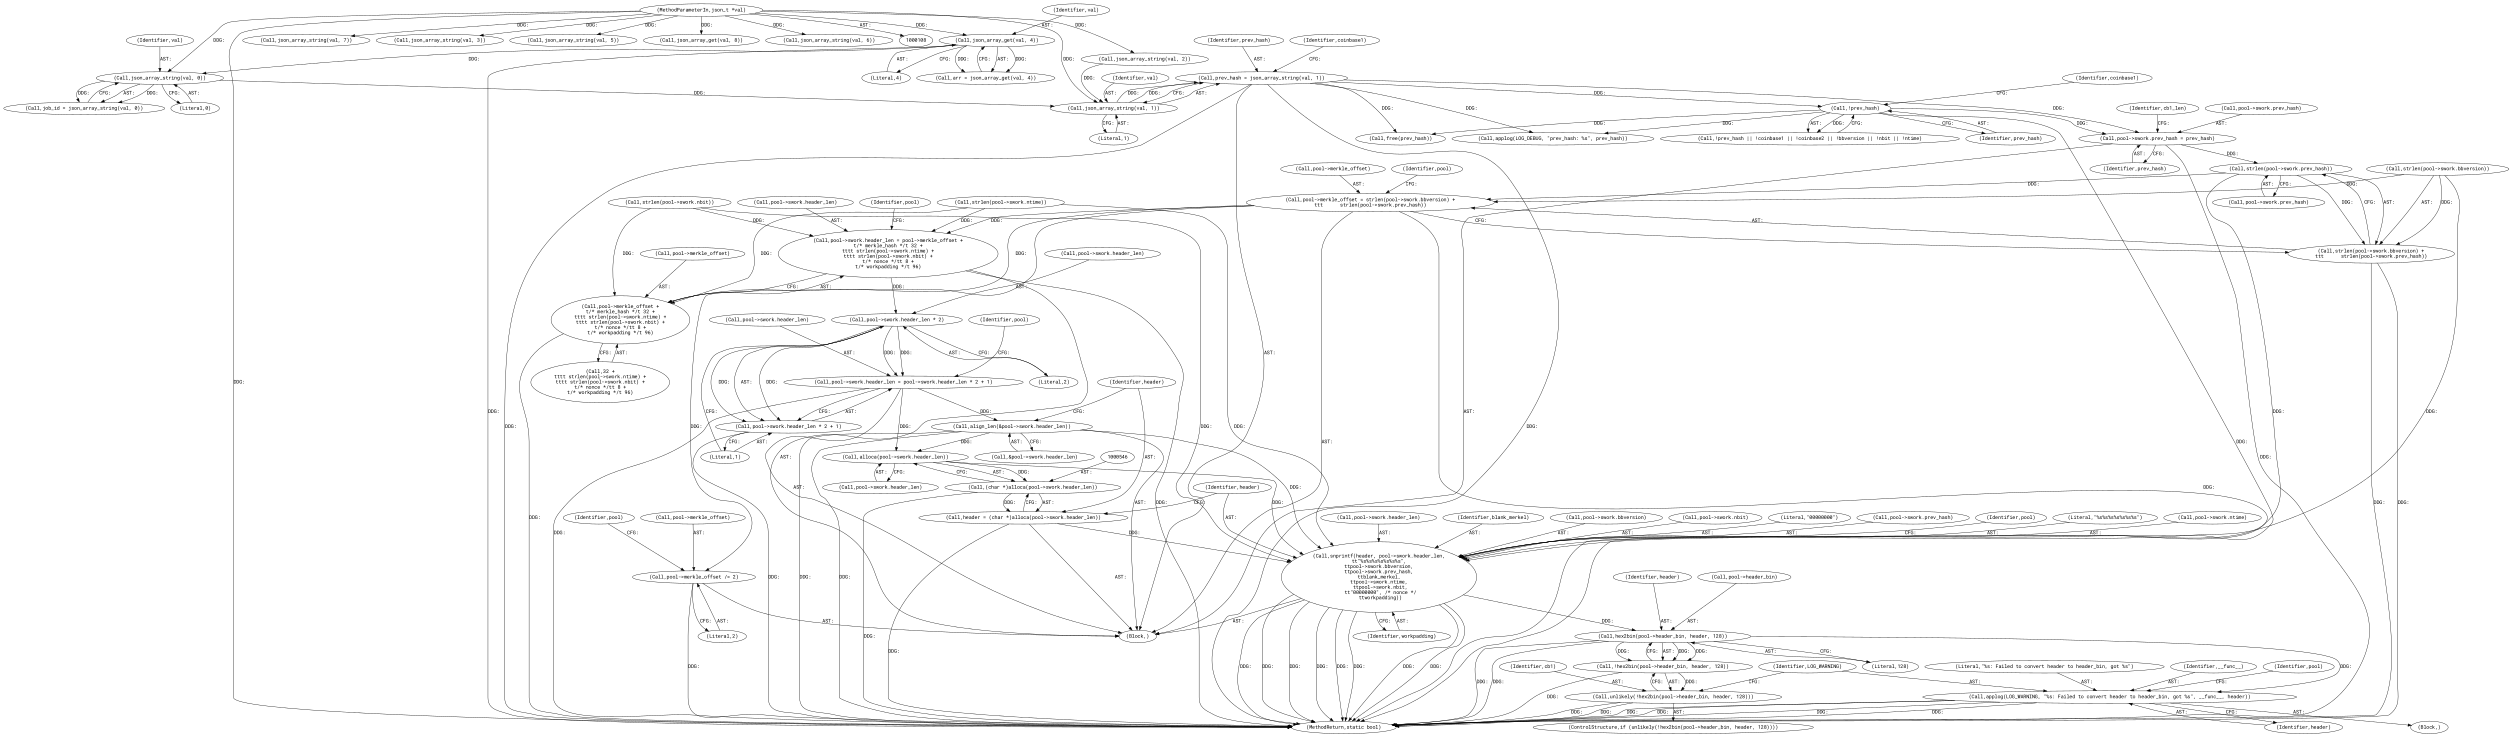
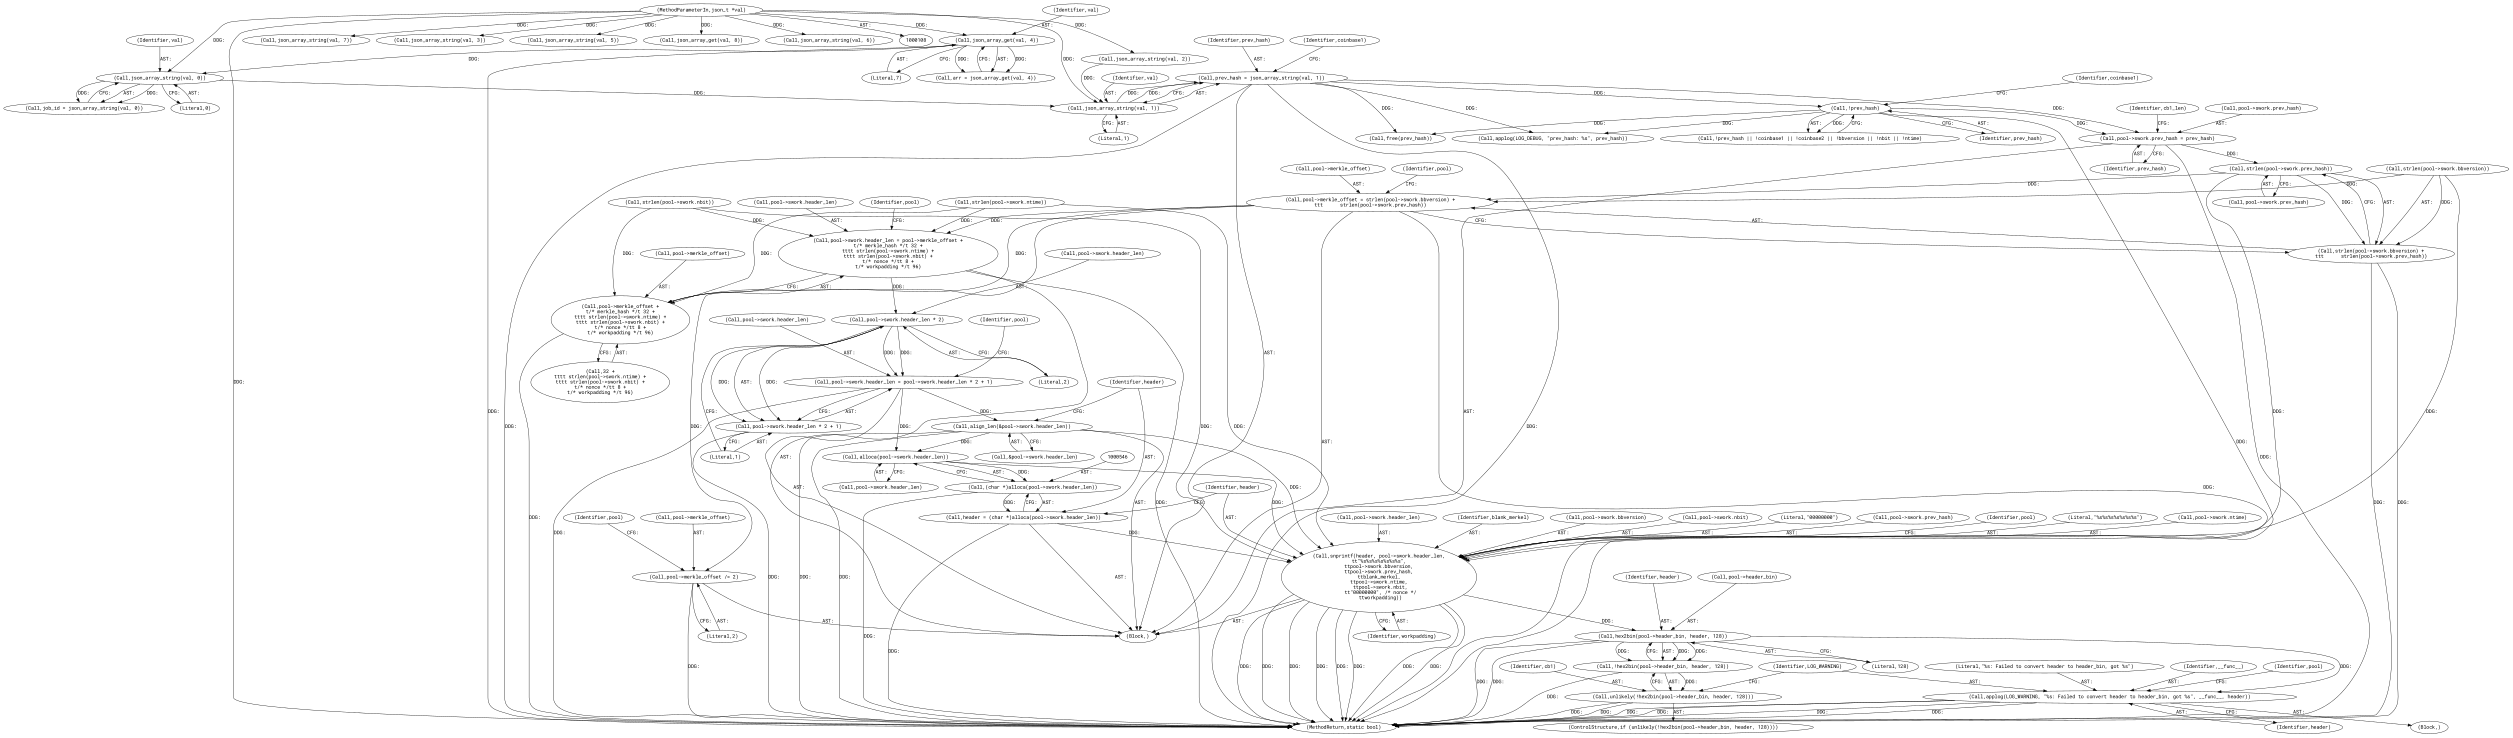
(886, 78) -> (886, 78)
